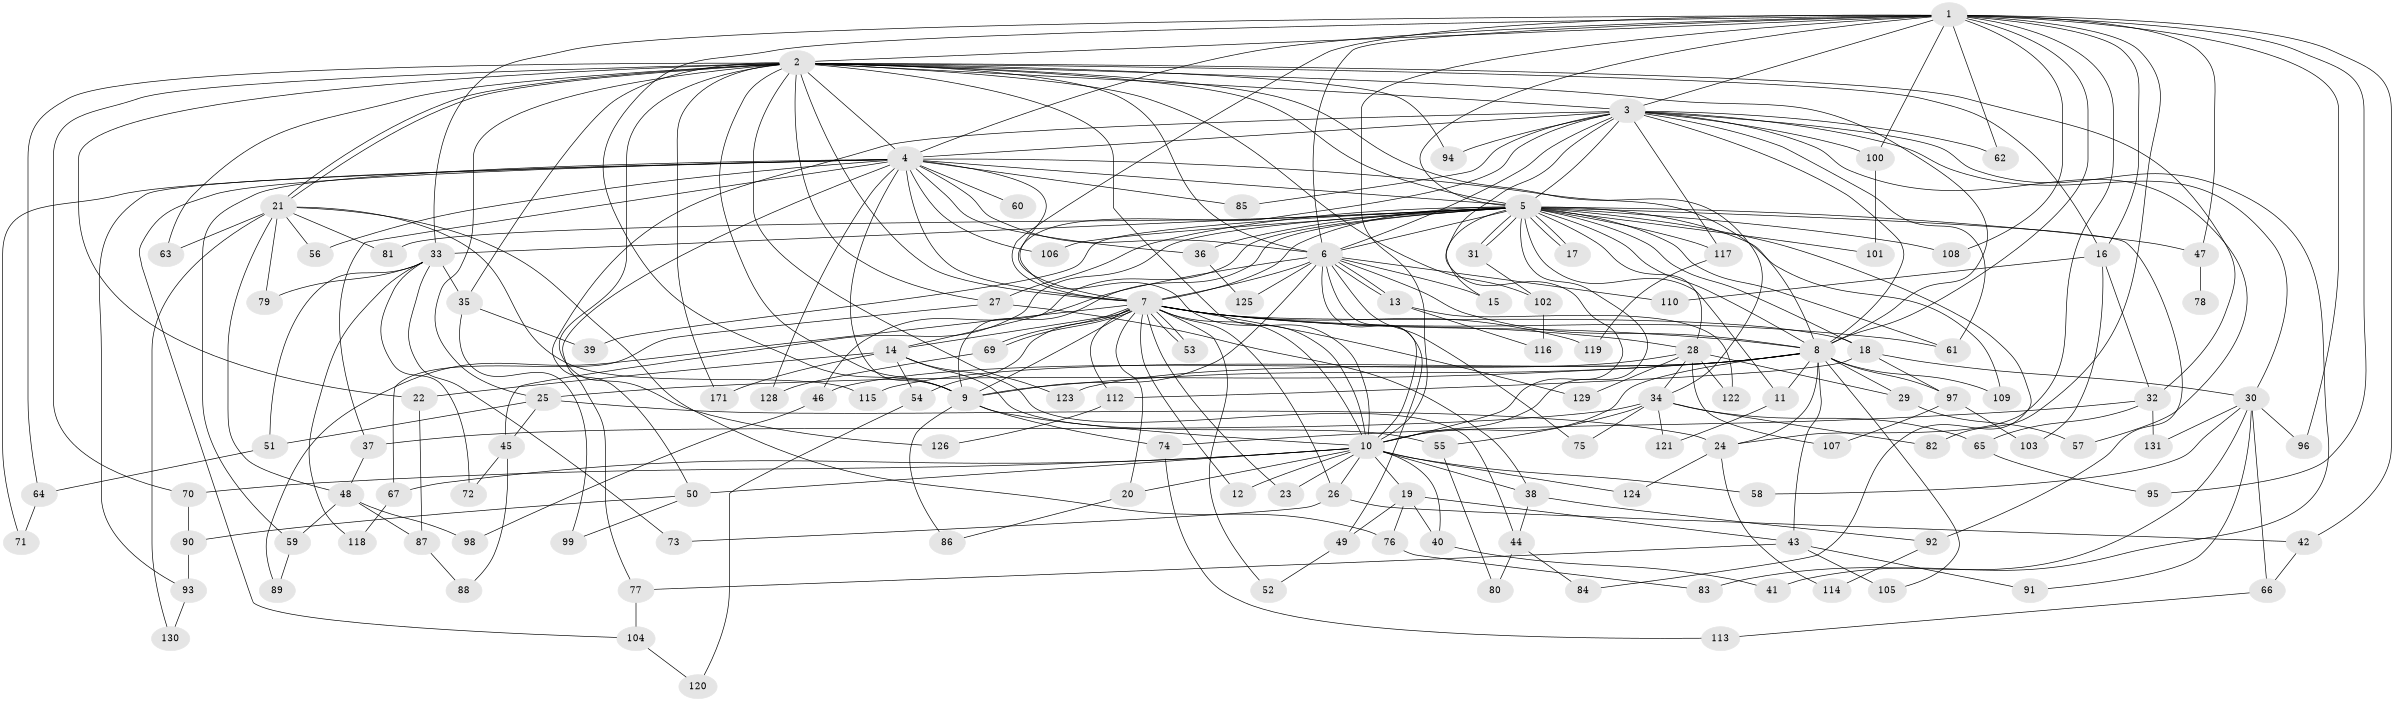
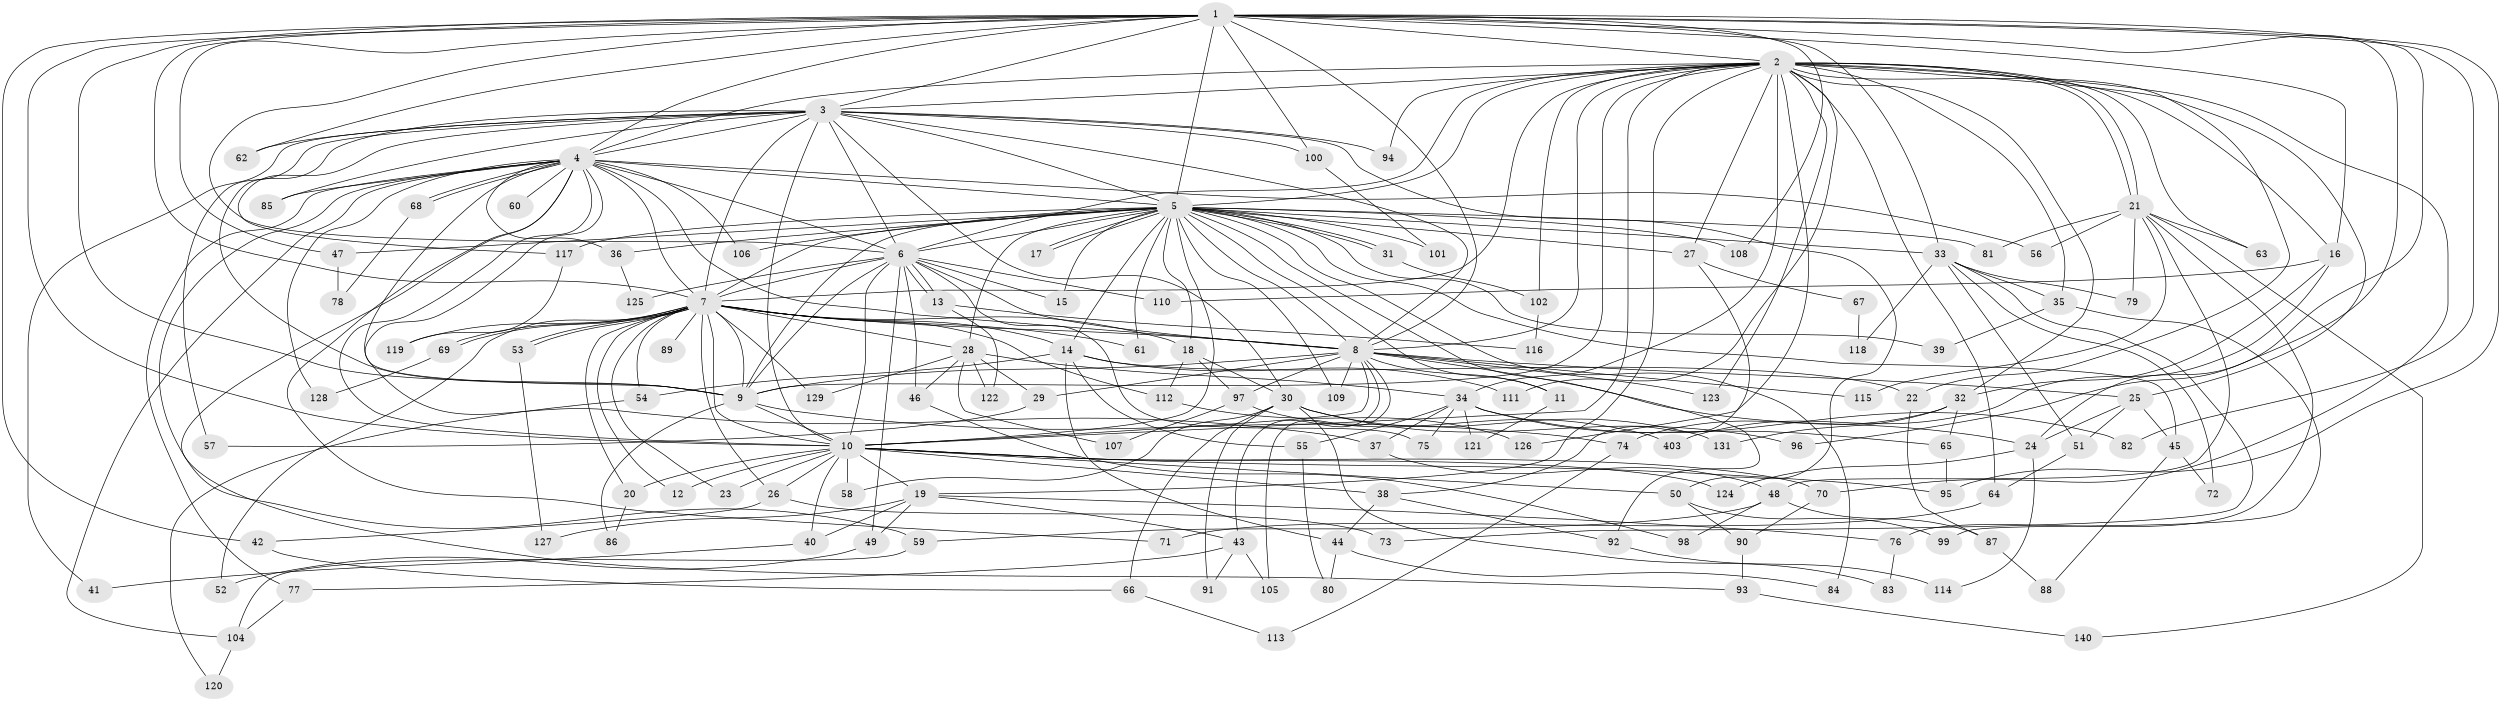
(1863, 190) -> (232, 203)
none -> (417, 207)
(719, 399) -> (1511, 399)
(2029, 447) -> (1673, 447)
(879, 462) -> (1397, 466)
none -> (1435, 476)
none -> (543, 543)
(285, 567) -> (628, 560)
(171, 639) -> (2083, 639)
